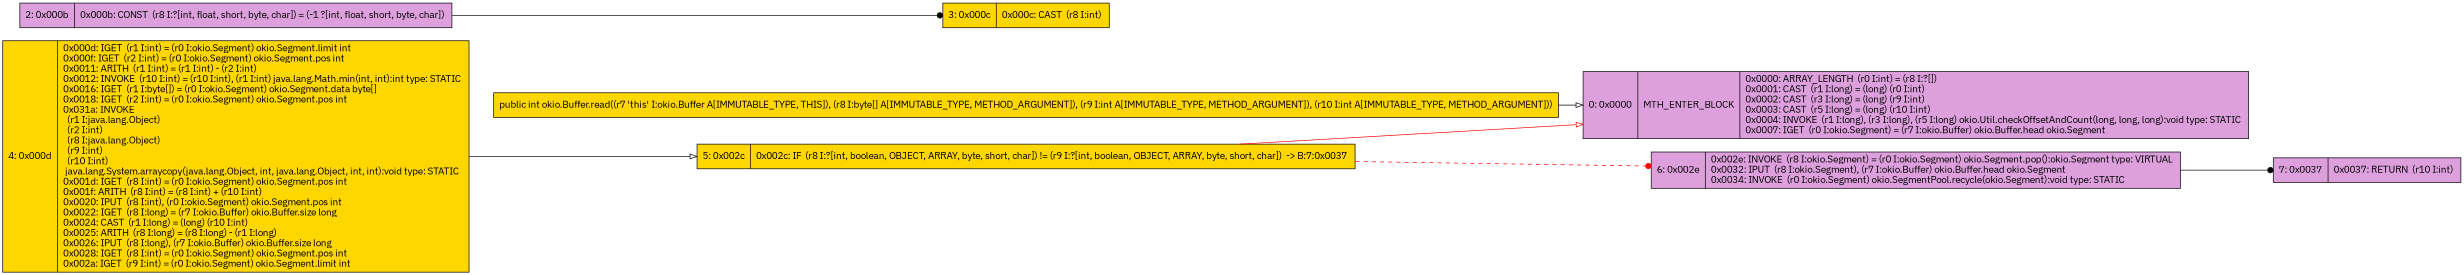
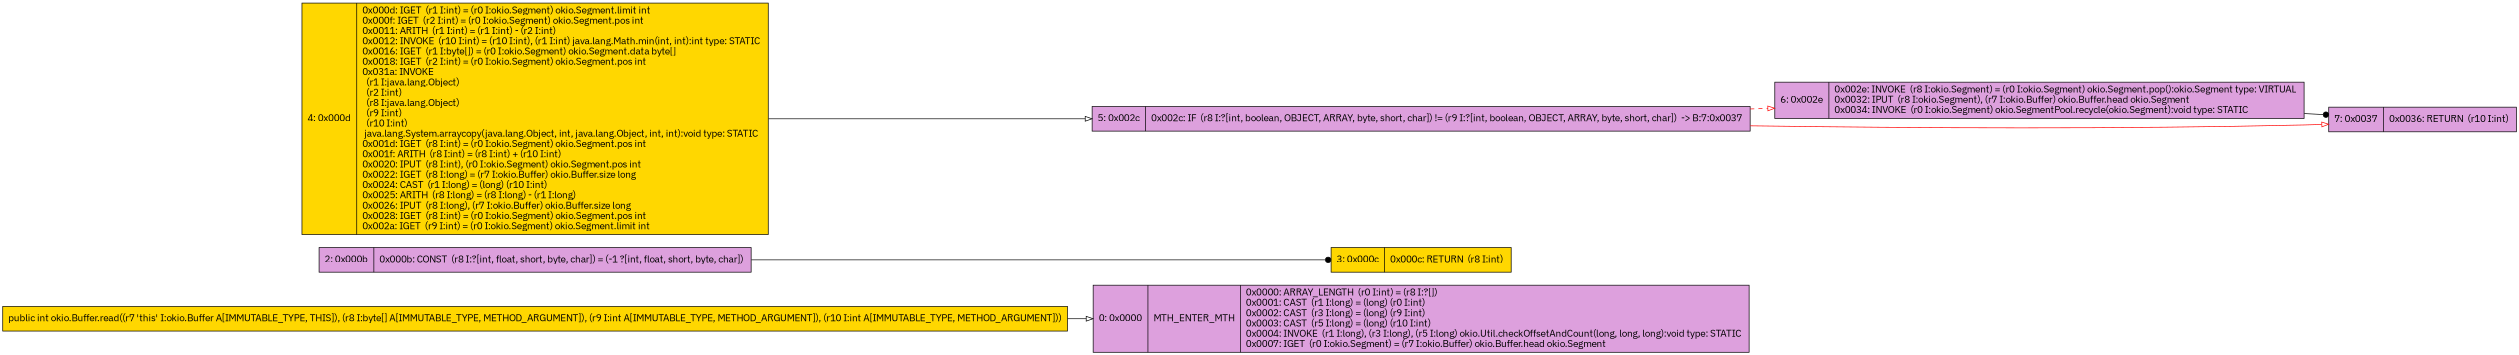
(1053, 15) -> (1448, 260)
(1689, 105) -> (1194, 318)
(1408, 134) -> (2036, 128)
(1026, 156) -> (1421, 119)
(1500, 164) -> (1759, 109)
(2394, 170) -> (2450, 119)
